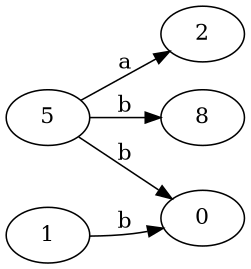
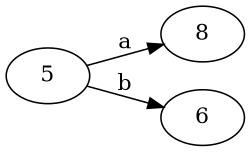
(203, 34) -> none
(125, 106) -> (125, 43)
(203, 218) -> (203, 118)
(48, 235) -> none
